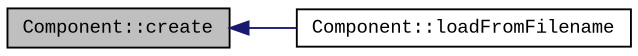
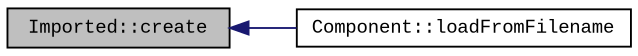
(119, 28) -> (119, 28)
